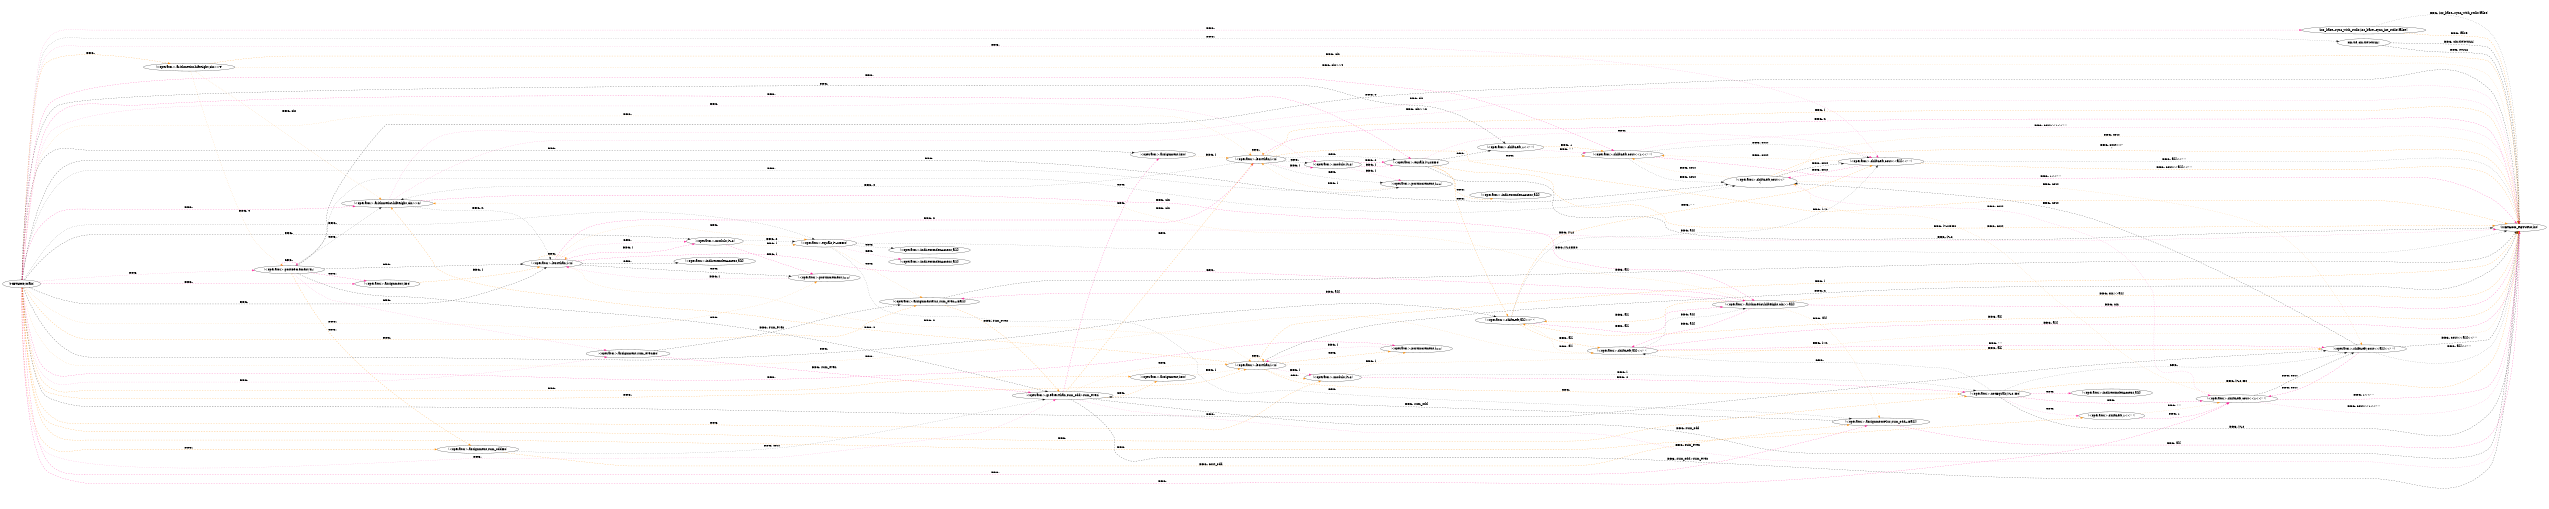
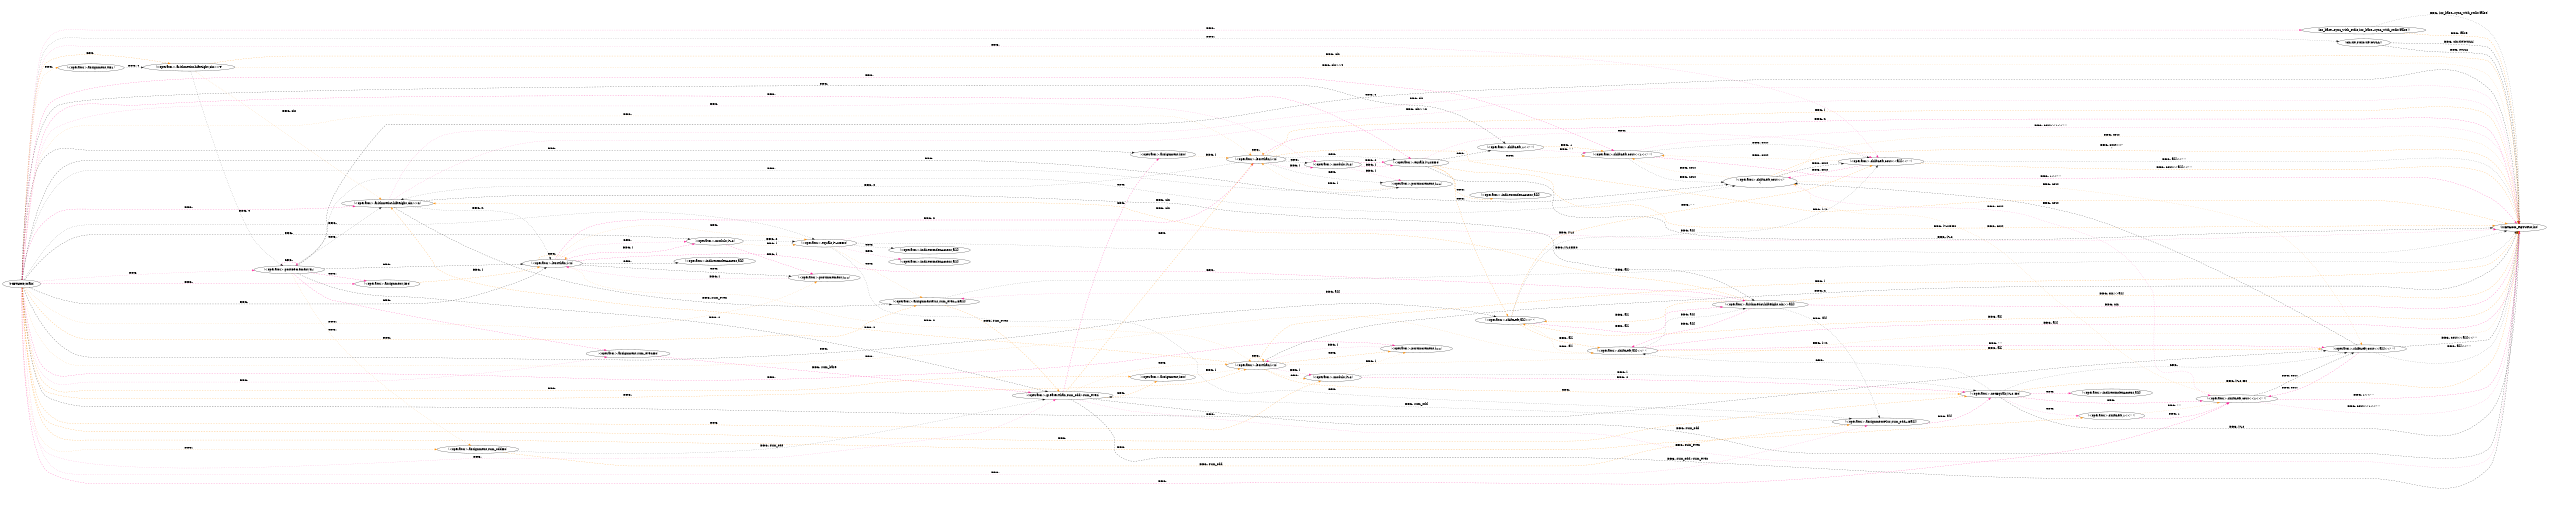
(2364, 30) -> (2364, 30)
(2364, 43) -> (2364, 43)
(91, 53) -> (91, 53)
none -> (91, 68)
(1371, 95) -> (1371, 95)
(225, 174) -> (225, 174)
(1099, 201) -> (1099, 201)
(1097, 205) -> (1097, 205)
(1733, 270) -> (1733, 270)
(1349, 294) -> (1349, 294)
(715, 318) -> (715, 318)
(445, 322) -> (445, 322)
(777, 331) -> (633, 294)
(1839, 341) -> (1839, 341)
(824, 368) -> (824, 368)
(368, 372) -> (368, 372)
(1474, 409) -> (1474, 409)
(2297, 445) -> (1960, 417)
(772, 446) -> (772, 446)
(159, 449) -> (159, 449)
(1211, 464) -> (1211, 464)
(869, 474) -> (869, 474)
